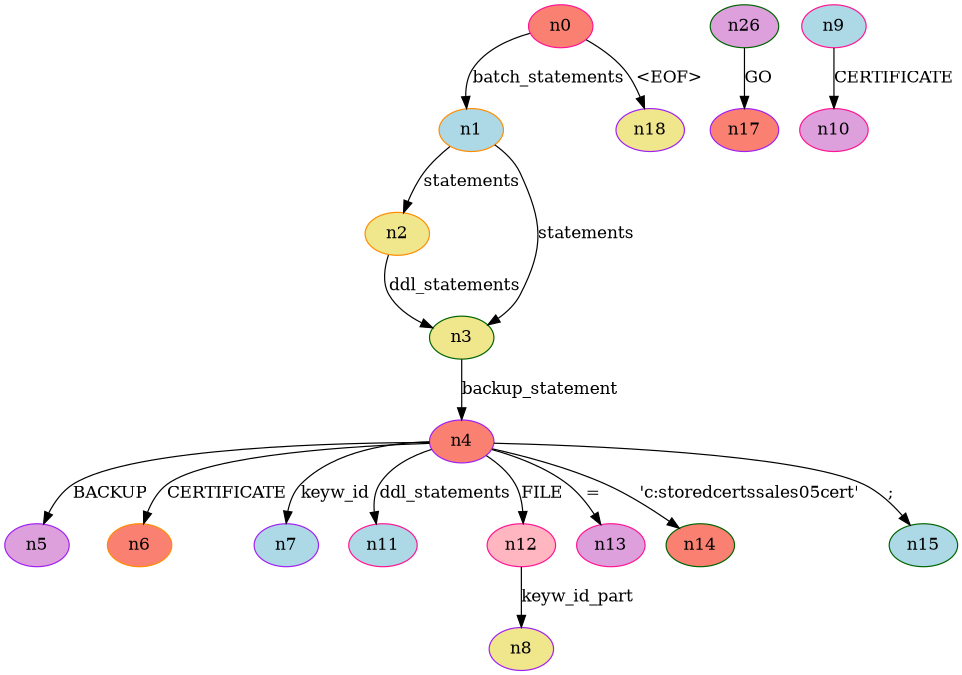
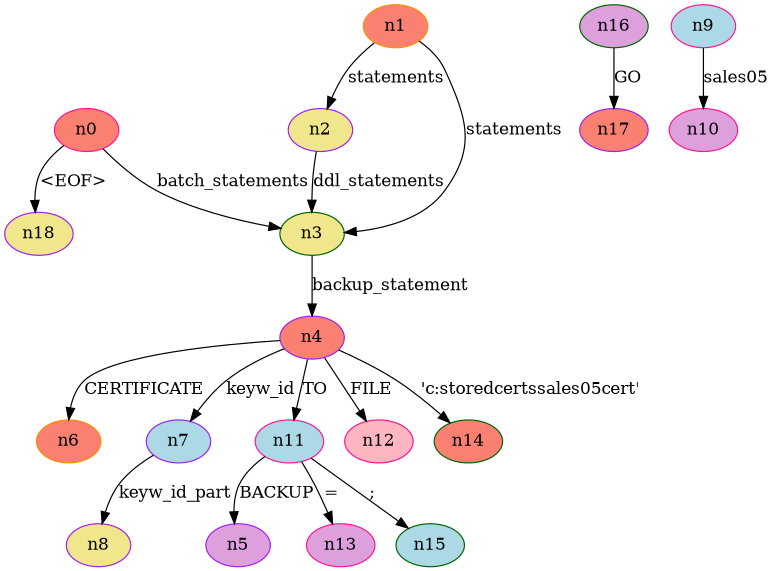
(744, 26) -> (614, 26)
(486, 54) -> (179, 201)
(894, 78) -> (736, 78)
(471, 130) -> (396, 26)
(397, 234) -> (320, 130)
(230, 451) -> (242, 480)
(705, 455) -> (355, 490)
(550, 472) -> (316, 487)
(445, 493) -> (315, 390)
(521, 591) -> (124, 479)
